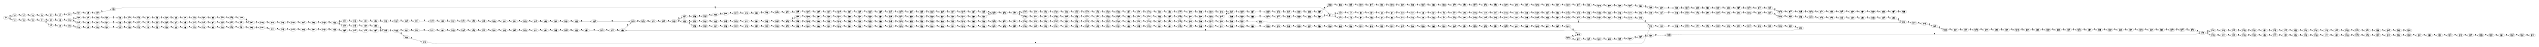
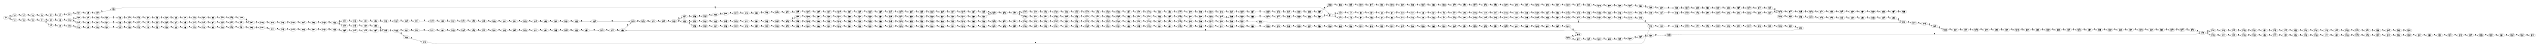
(1226, 15) -> (1226, 18)
(1774, 15) -> (1774, 12)
